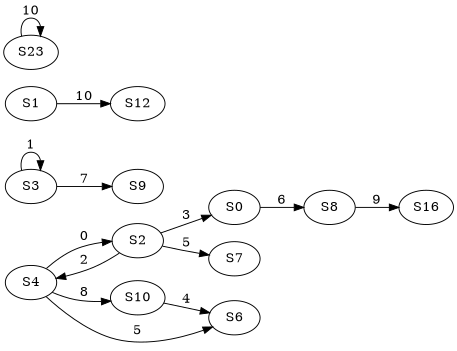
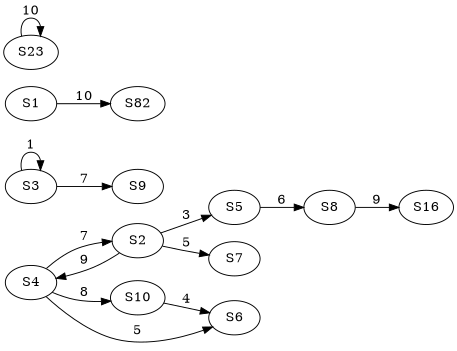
(138, 104) -> (138, 104)
(234, 207) -> (234, 207)
(84, 236) -> (84, 236)
(84, 260) -> (84, 260)
